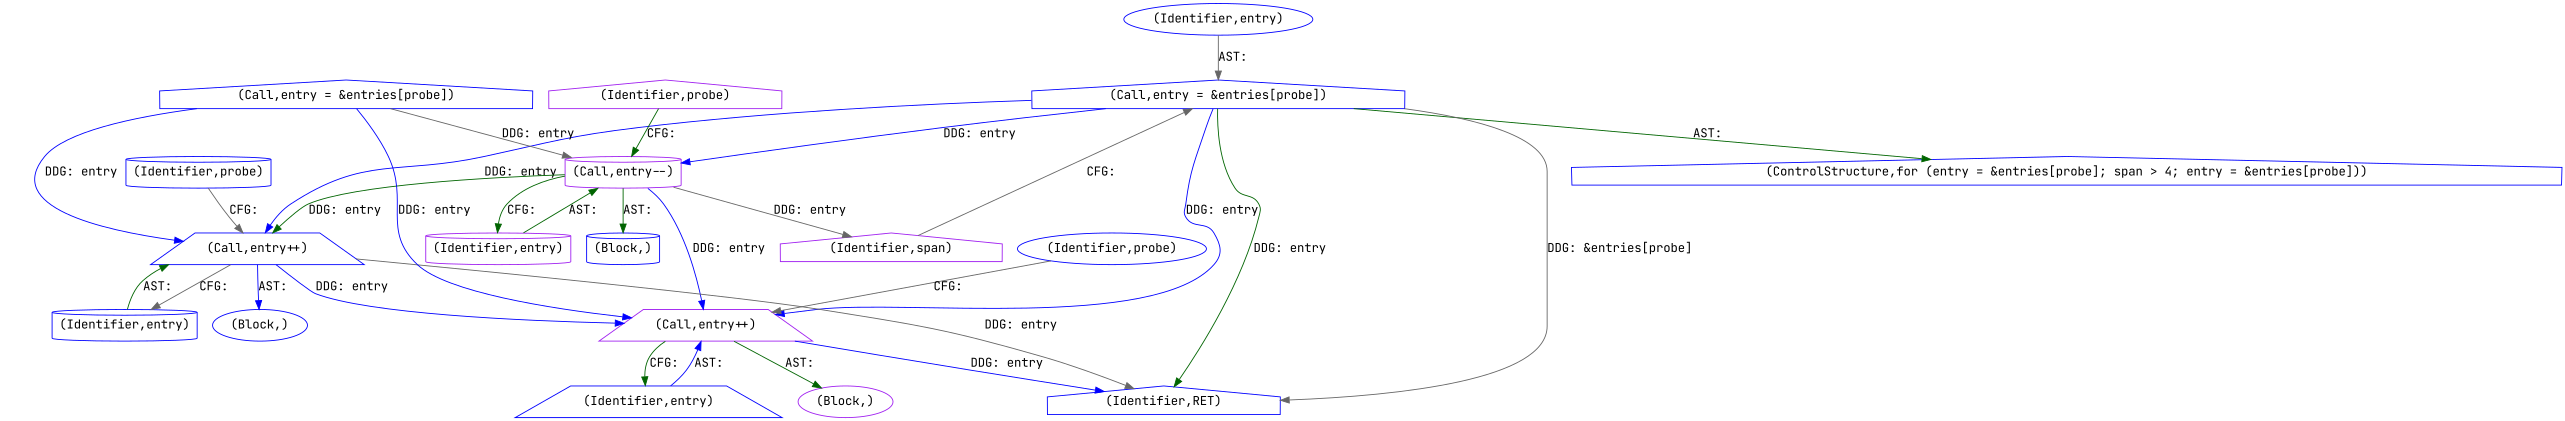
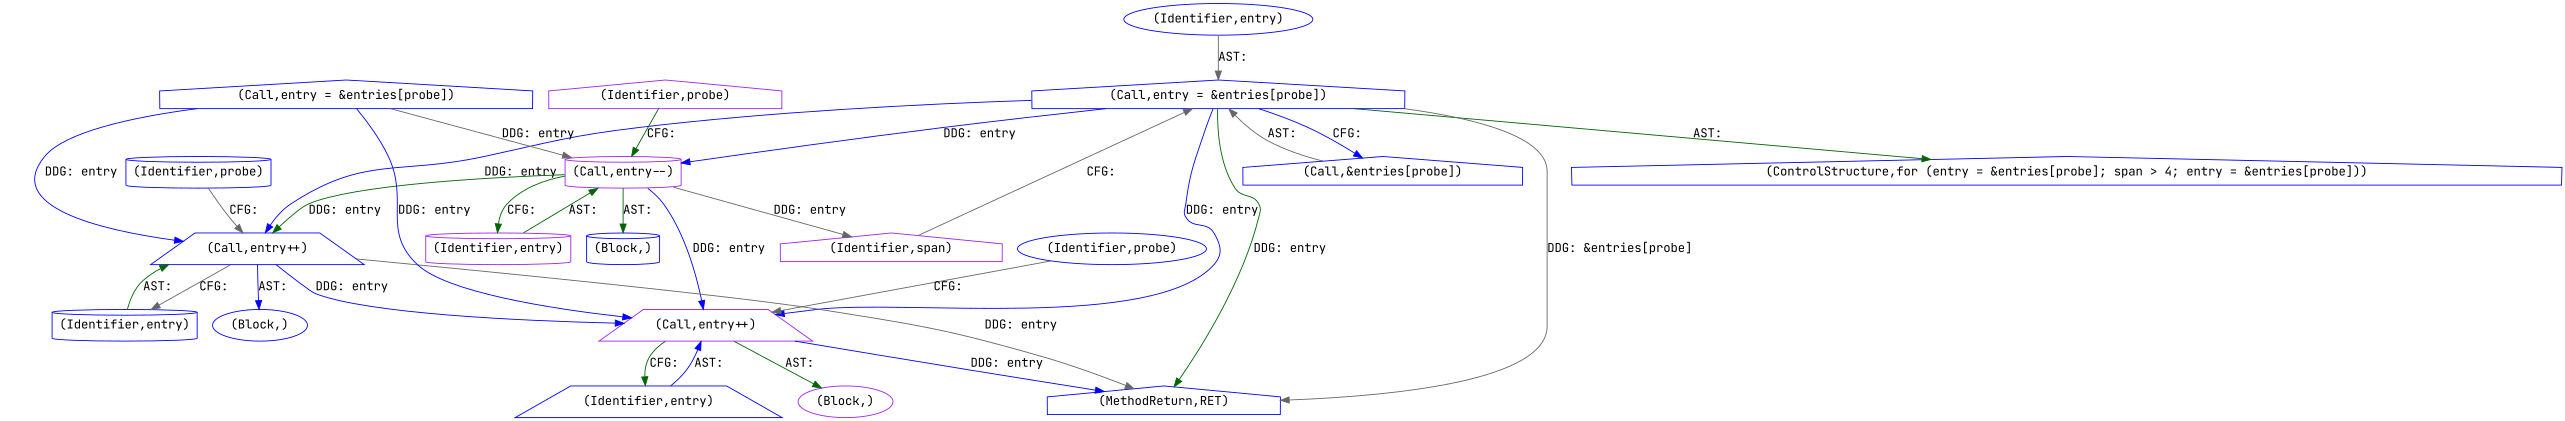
none -> (1383, 172)
(1164, 402) -> (1164, 402)
